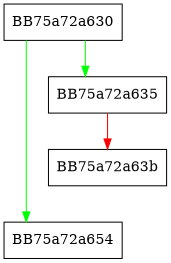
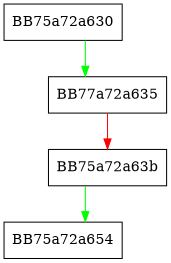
(108, 95) -> (108, 95)
(26, 126) -> (85, 199)
